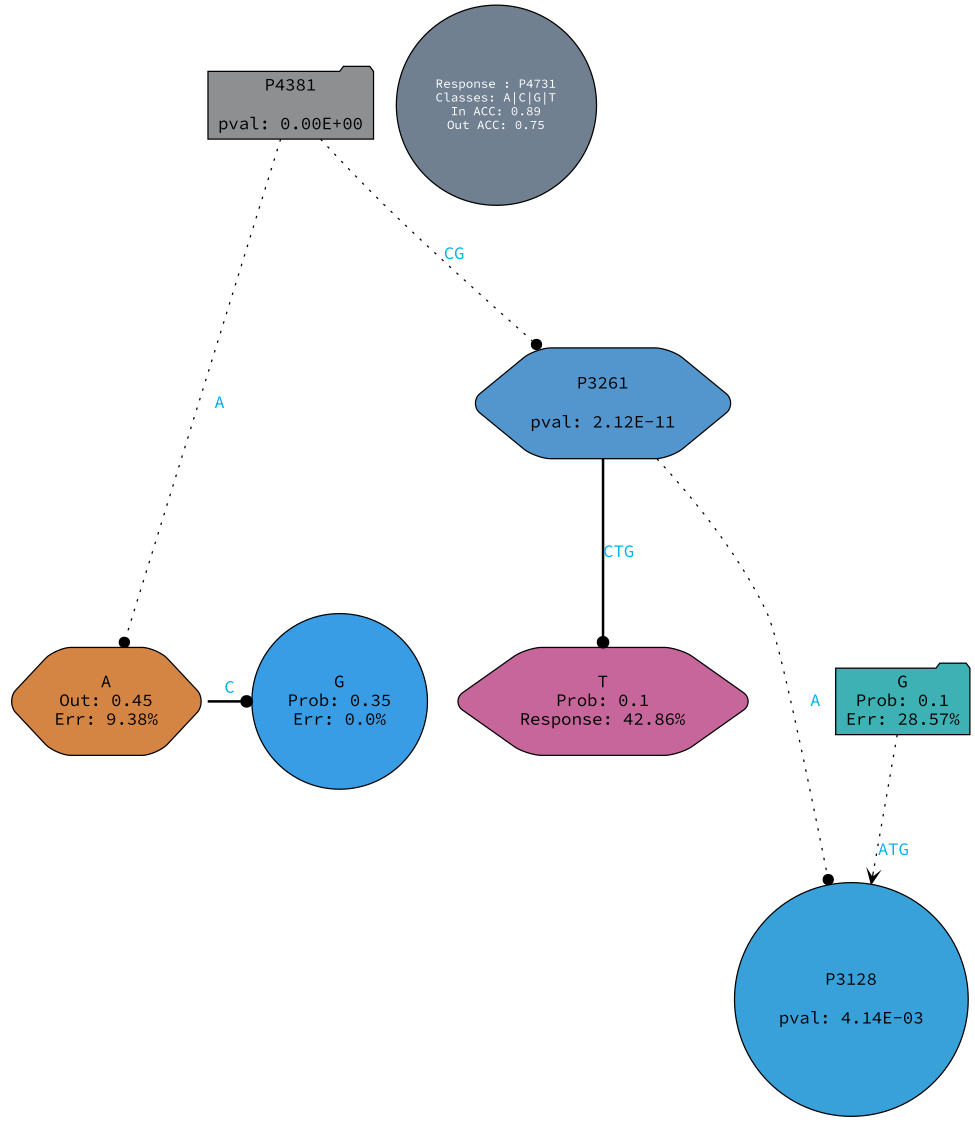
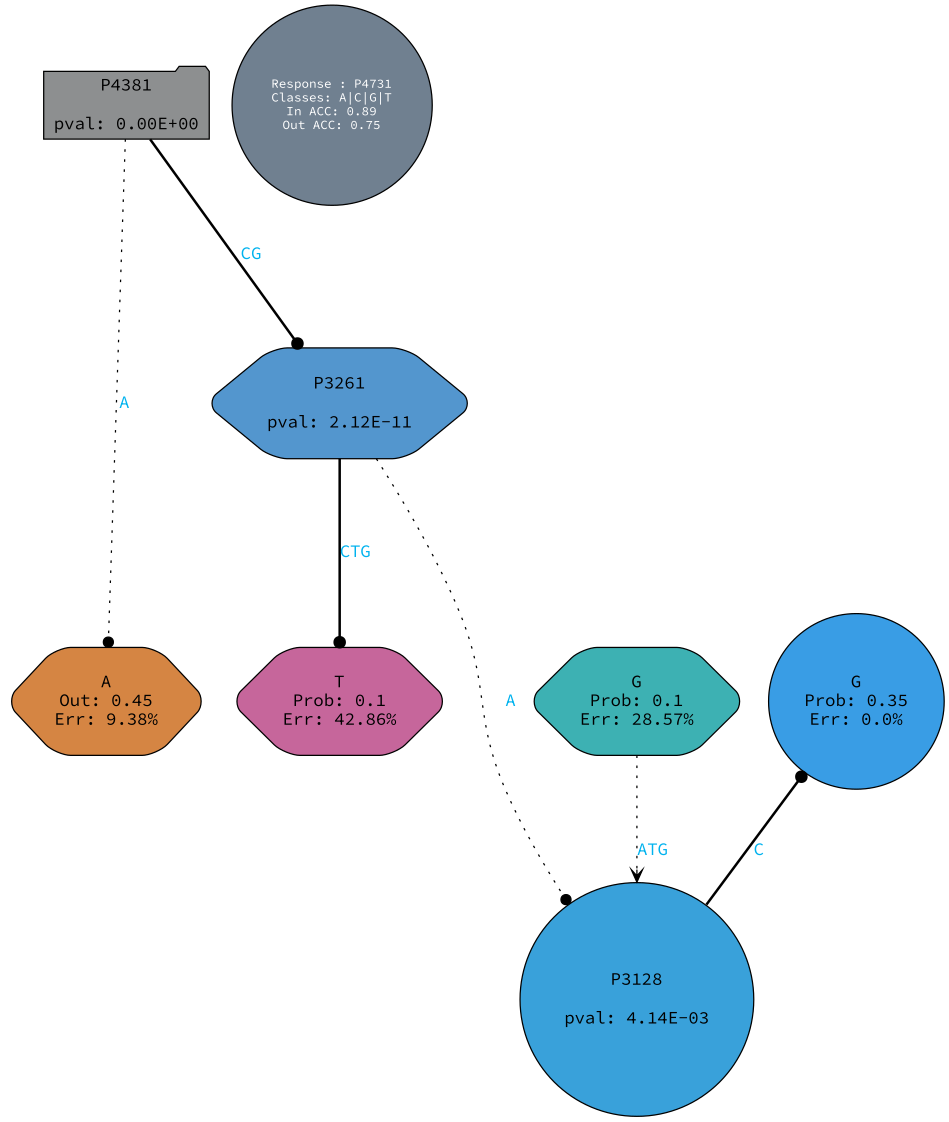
(424, 243) -> (222, 239)
(225, 701) -> (752, 843)
(603, 701) -> (340, 701)
(903, 701) -> (637, 701)
